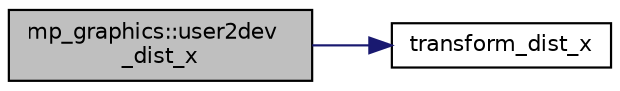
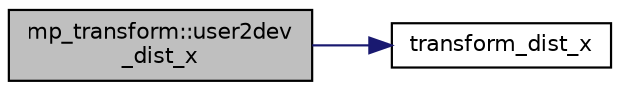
(161, 45) -> (161, 45)
